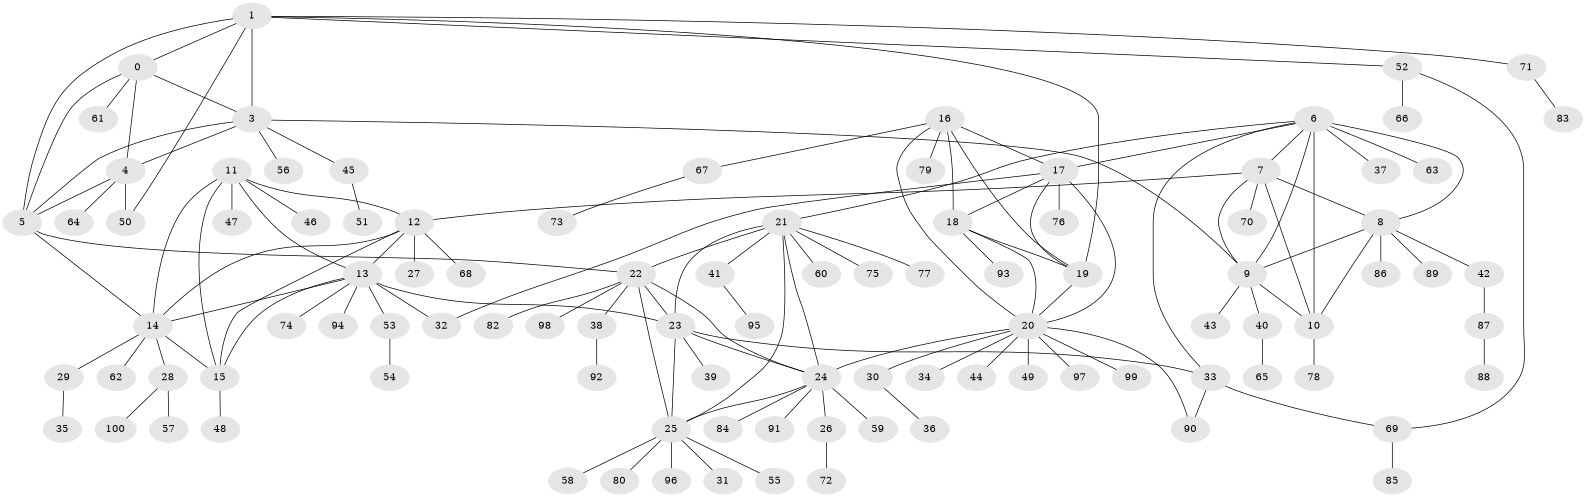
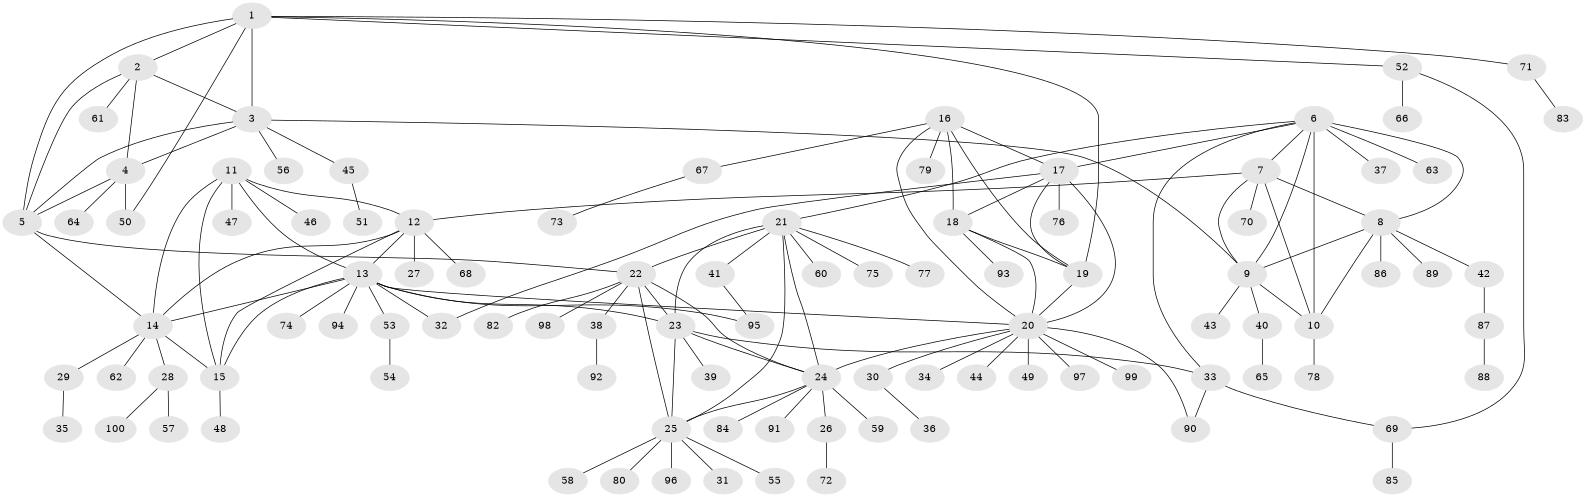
(138, 67) -> (138, 67)
none -> (556, 305)
none -> (708, 309)
